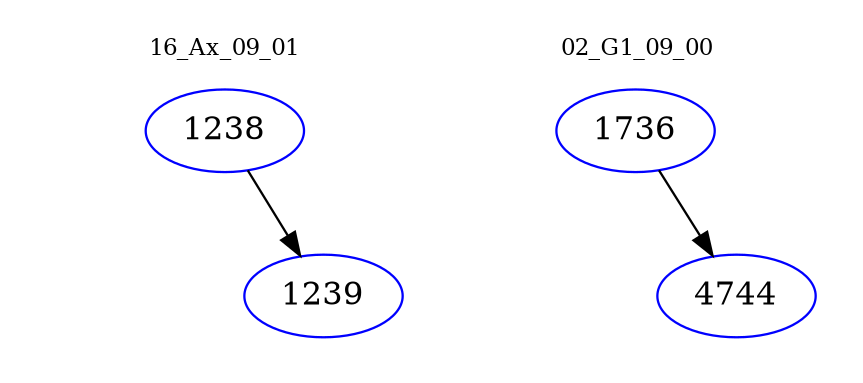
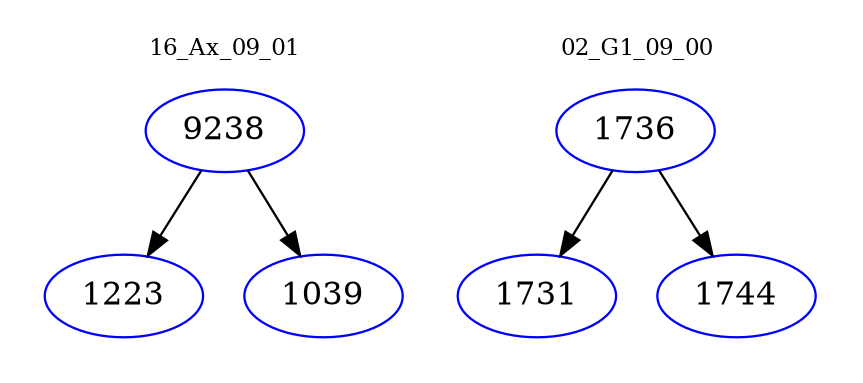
(225, 131) -> (225, 131)
none -> (124, 296)
(324, 296) -> (324, 296)
none -> (537, 296)
(737, 296) -> (737, 296)
